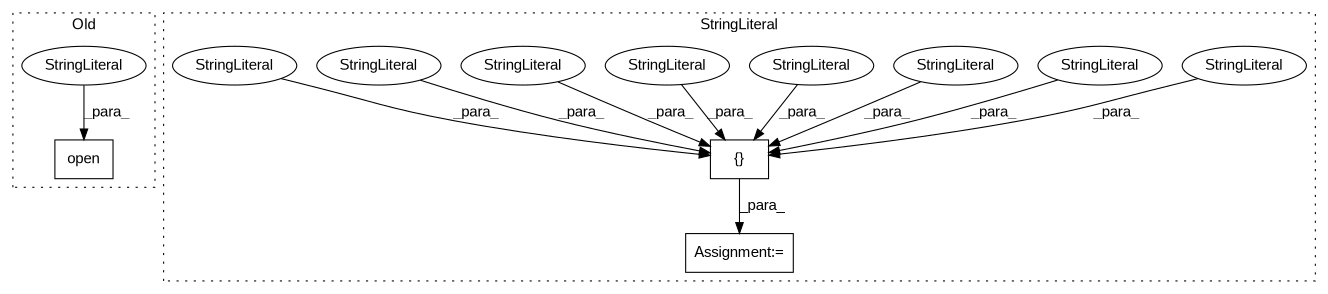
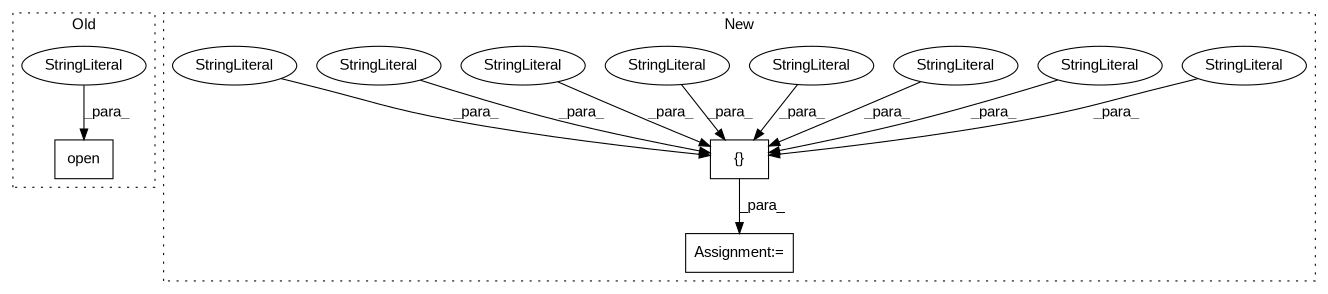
(739, 25) -> (739, 25)
